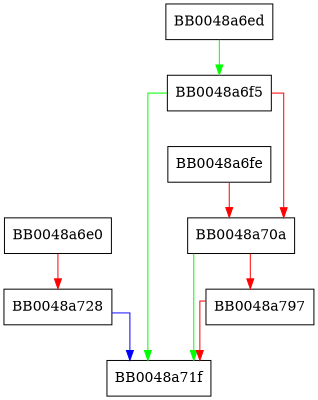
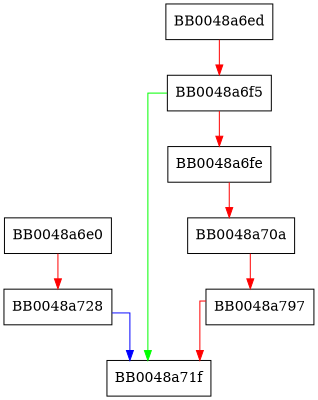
(219, 52) -> (219, 52)
(284, 144) -> (219, 124)
(194, 302) -> none
